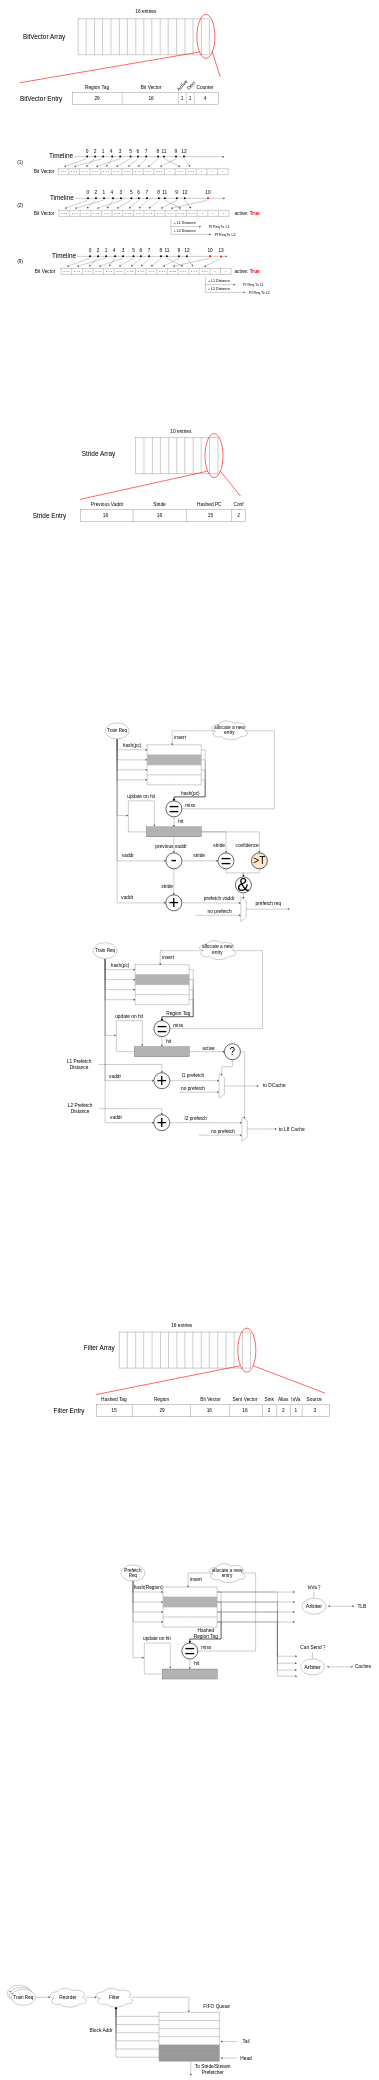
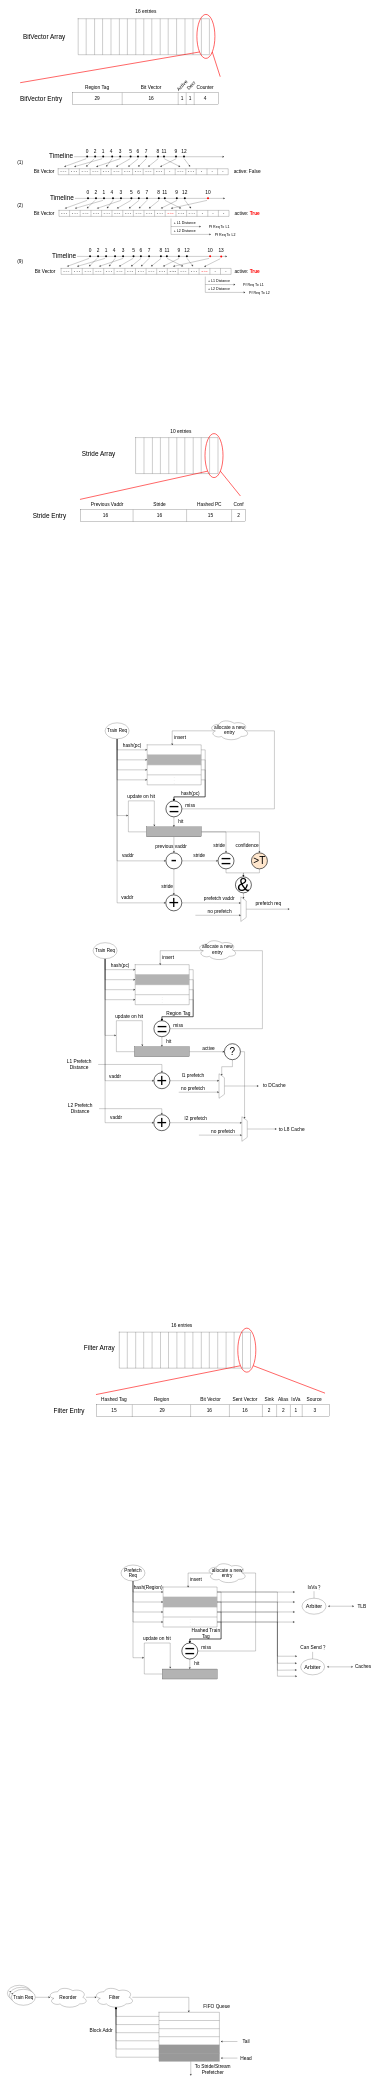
none -> (247, 172)
(206, 1633) -> (206, 1633)
